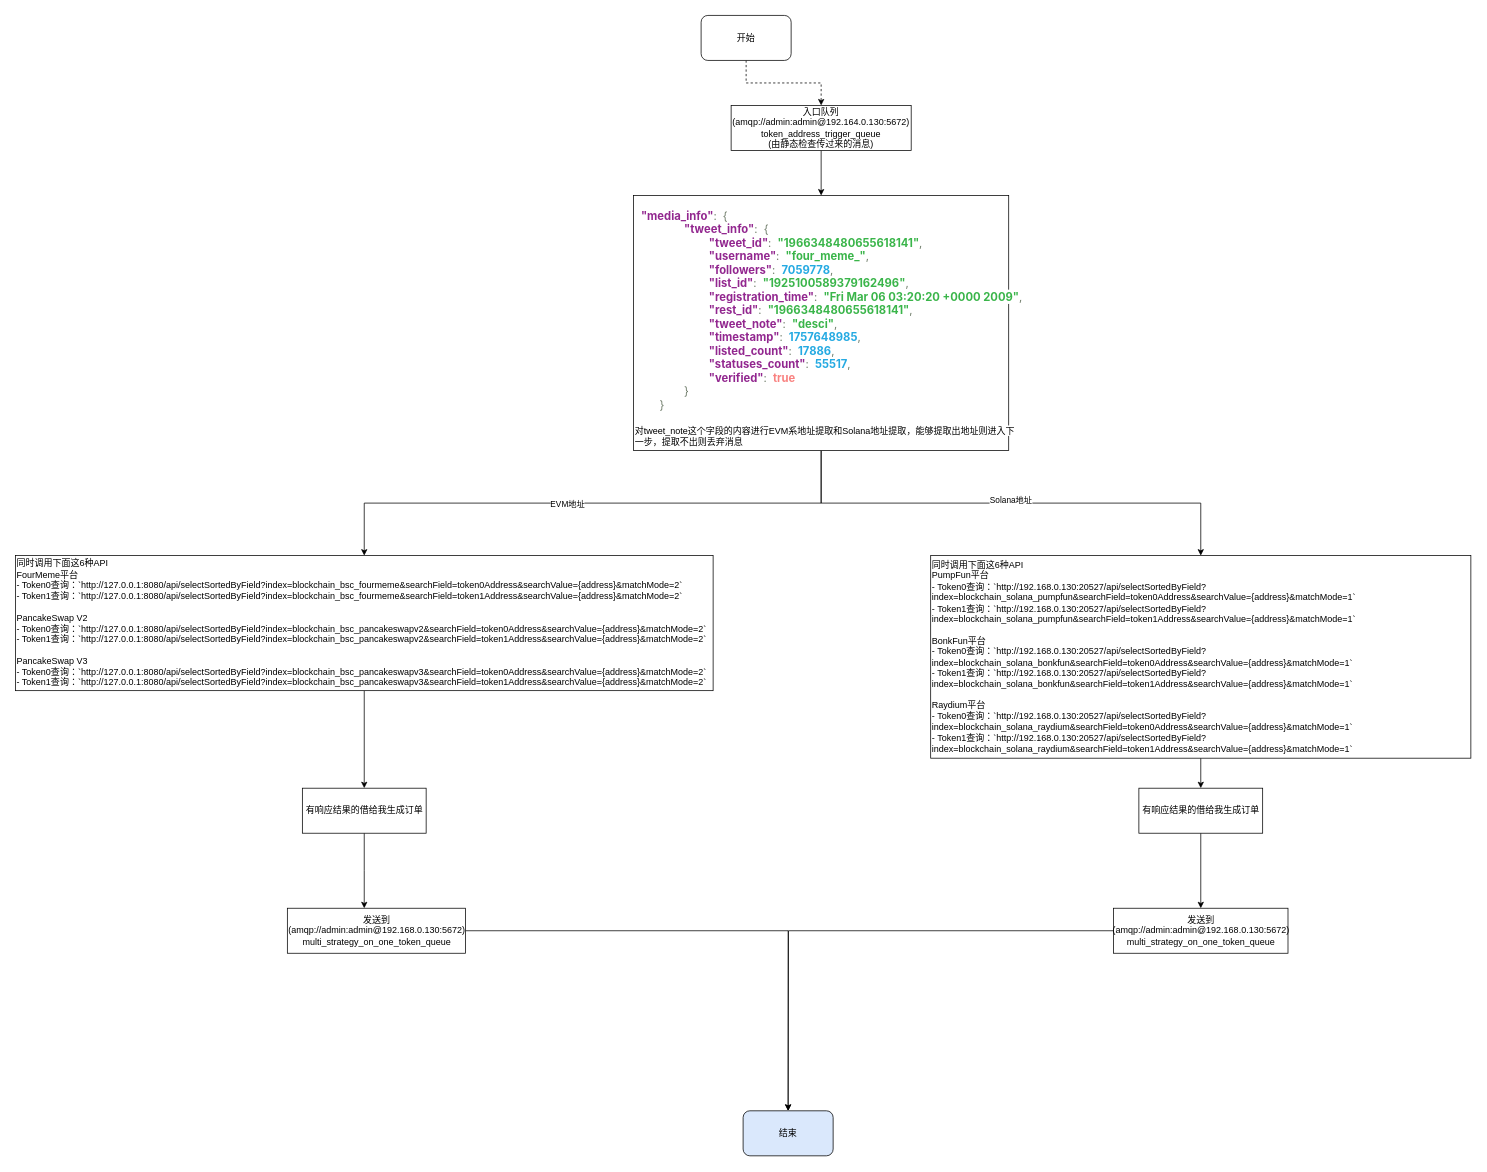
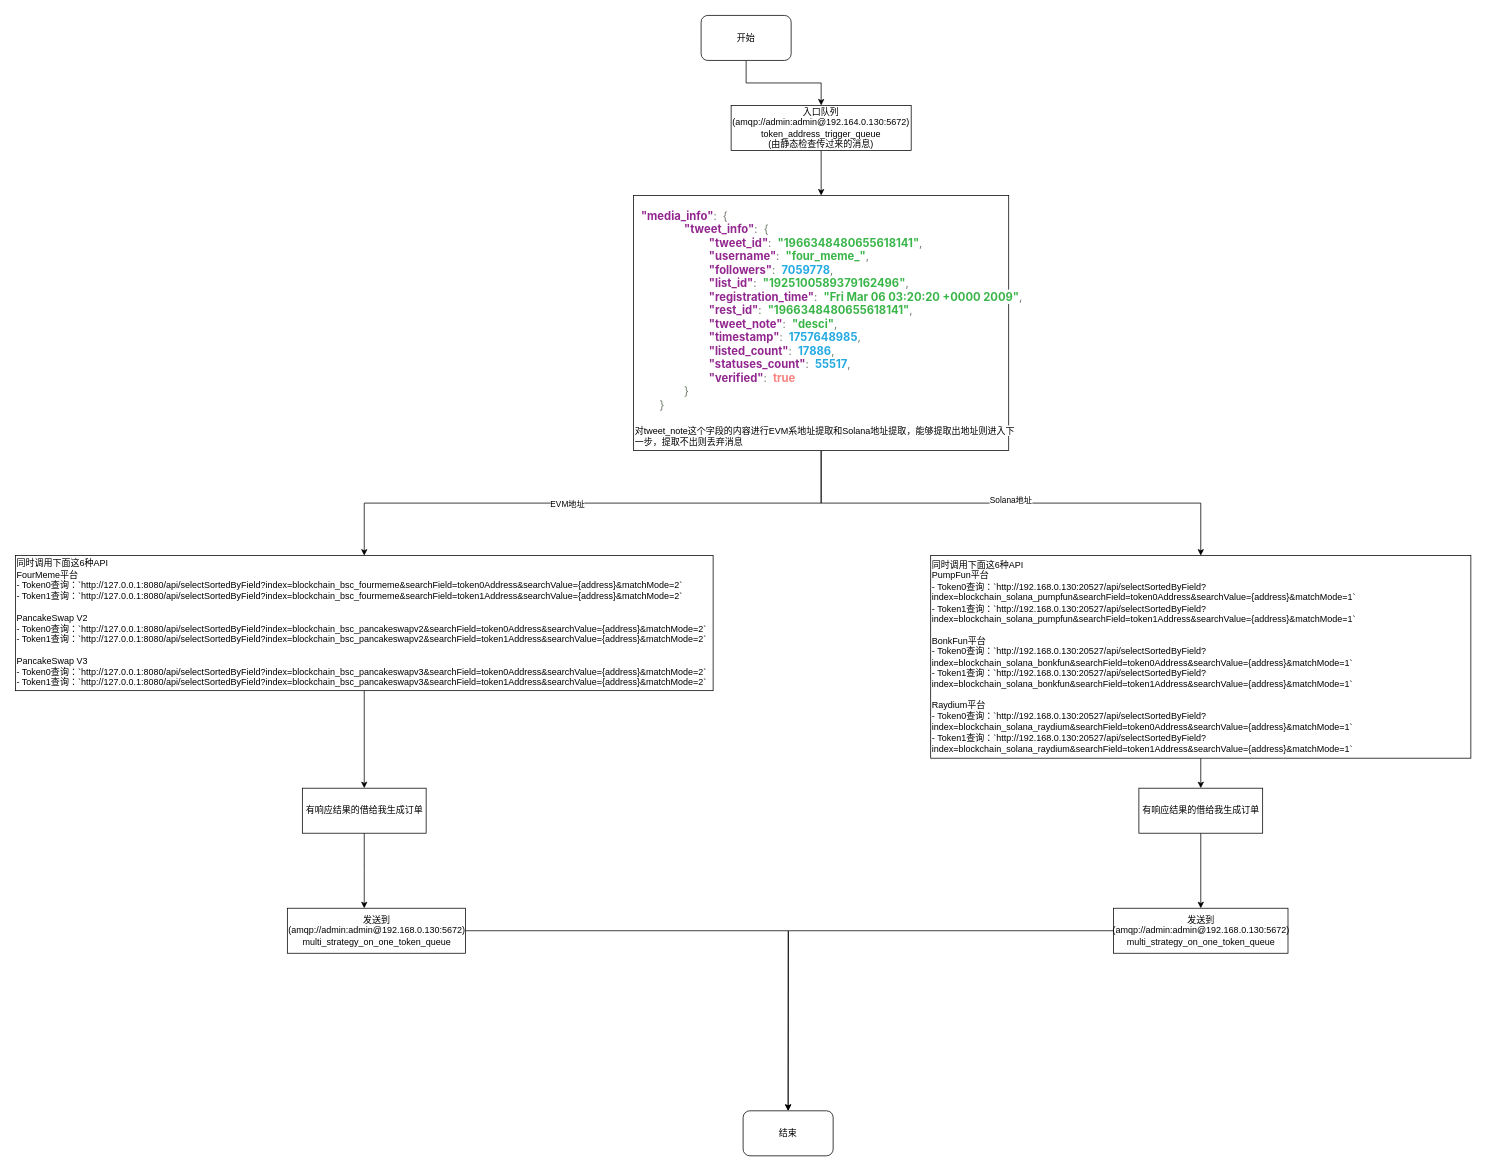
(780, 83) -> (780, 83)
(788, 1133) -> (788, 1133)
